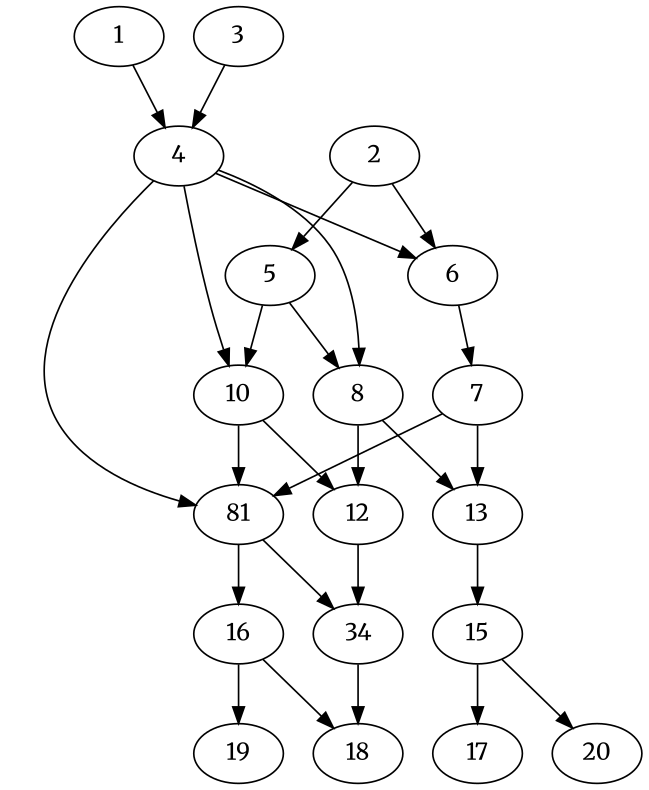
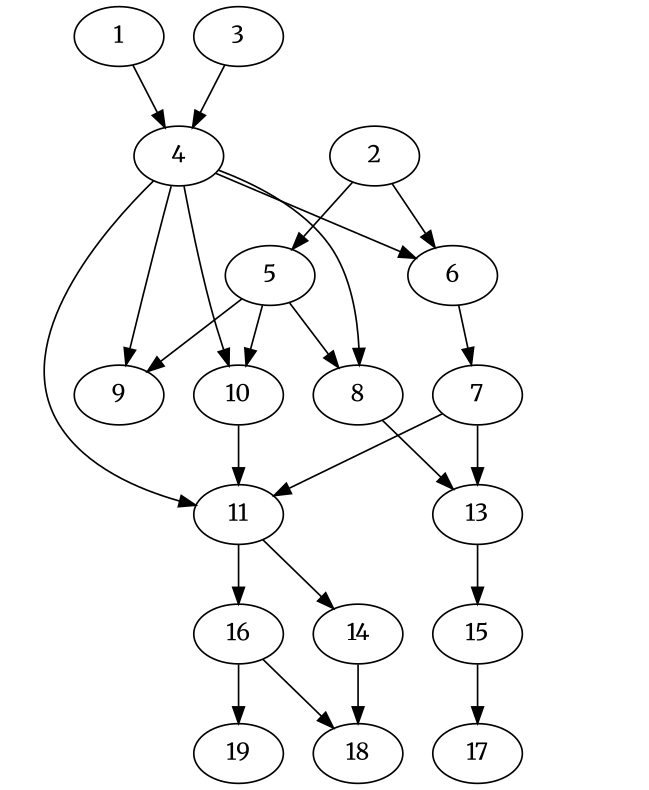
none -> (119, 395)
(239, 515) -> (239, 515)
(358, 515) -> none
(358, 634) -> (358, 634)
(597, 754) -> none
